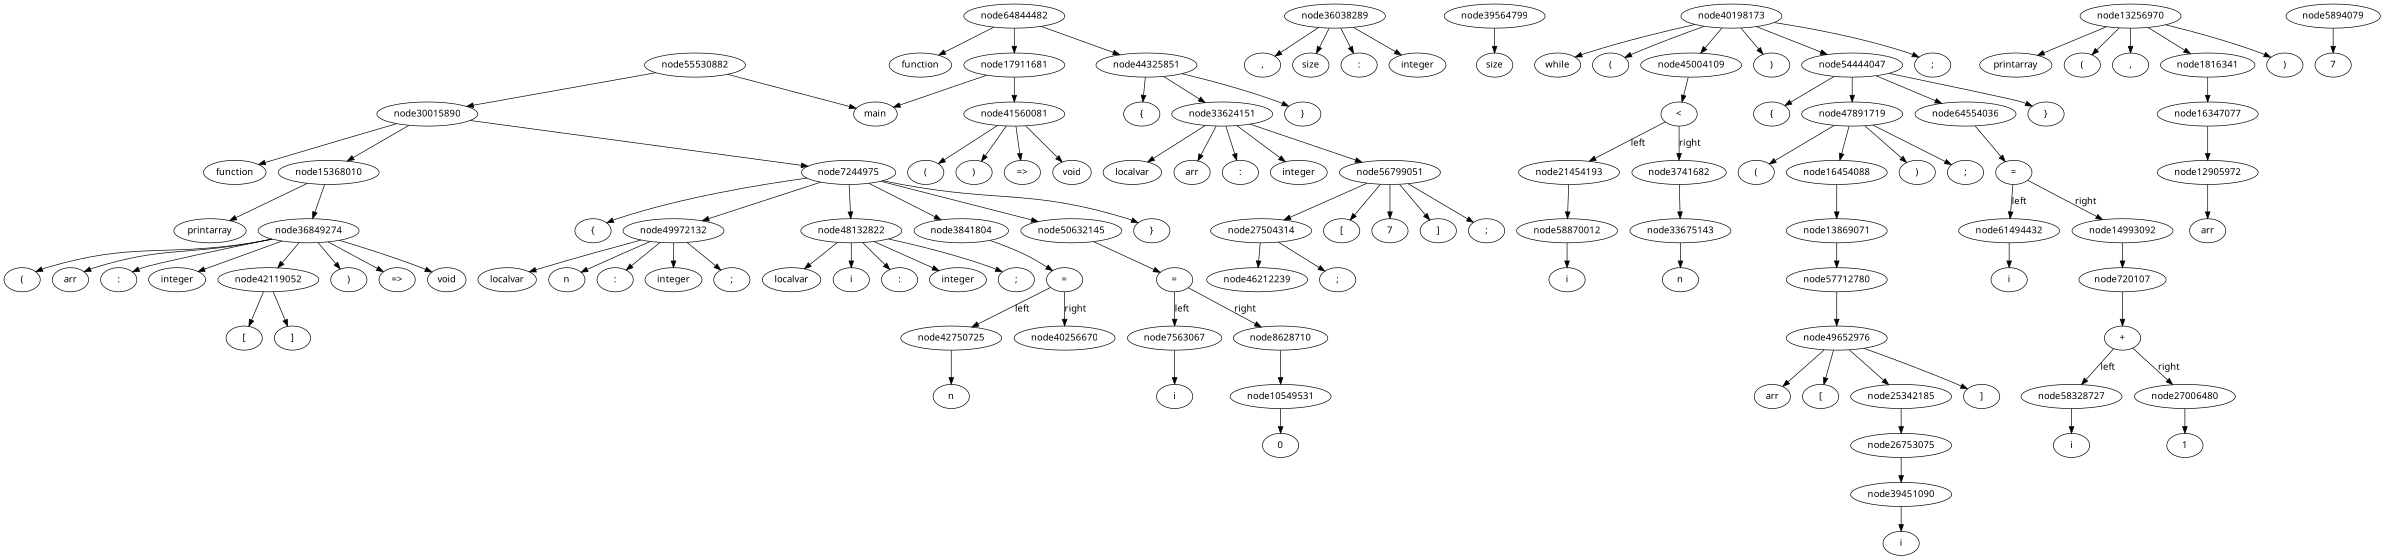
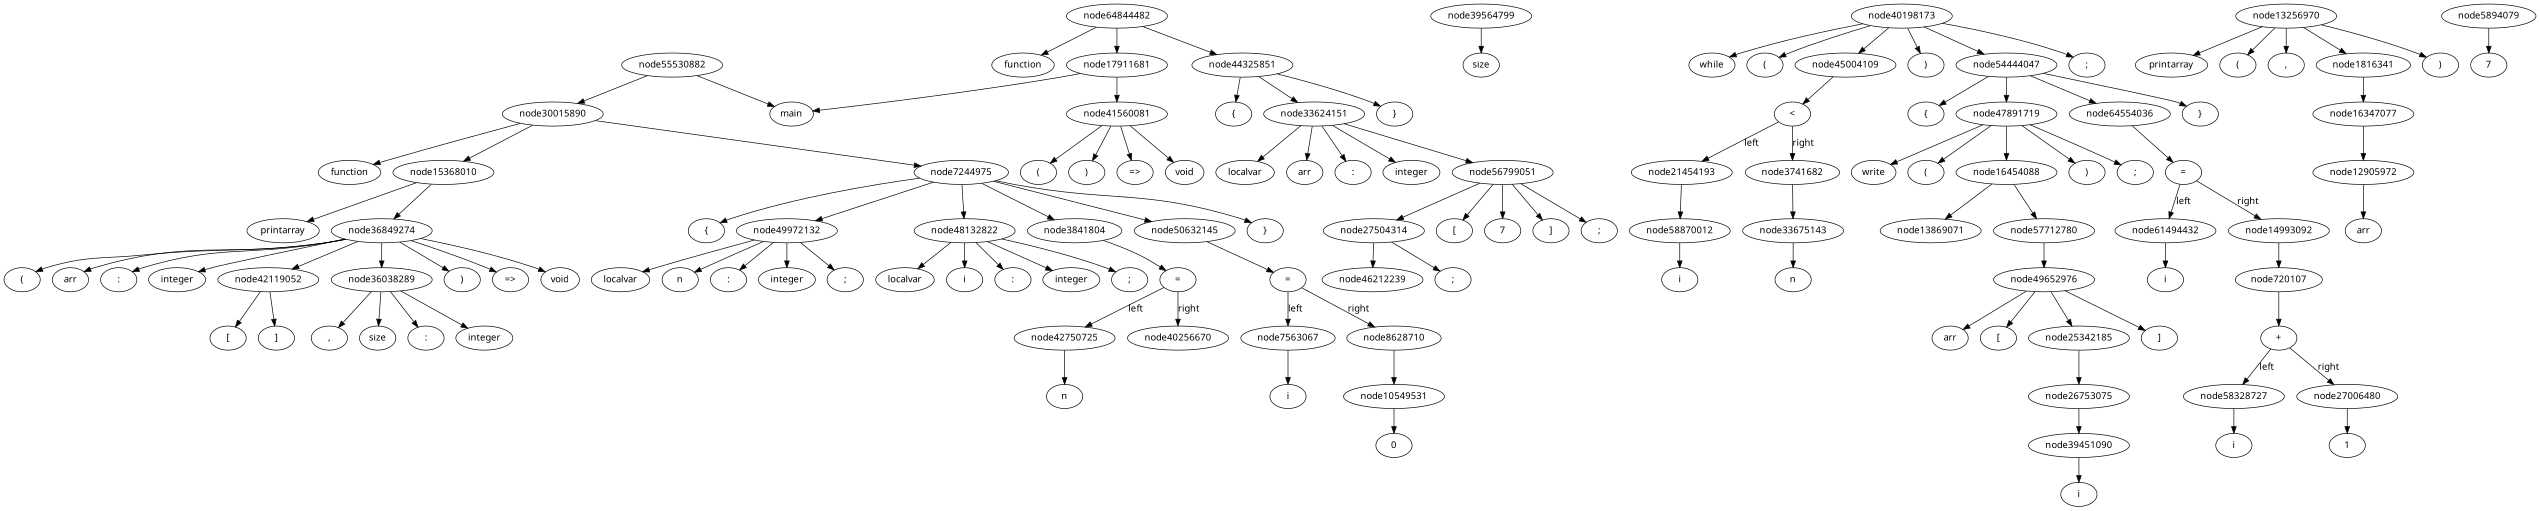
none -> (1874, 172)
none -> (382, 252)
(1837, 252) -> (2023, 199)
